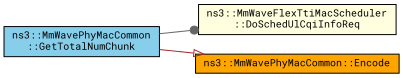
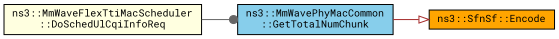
(175, 32) -> (215, 20)
(297, 64) -> (492, 20)
